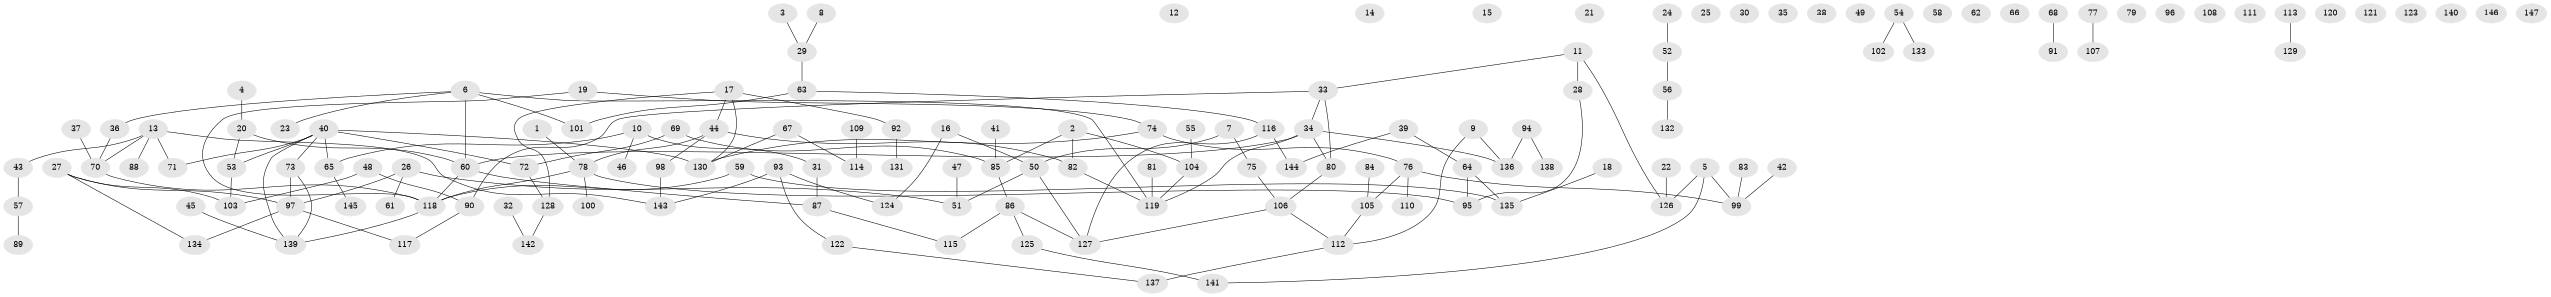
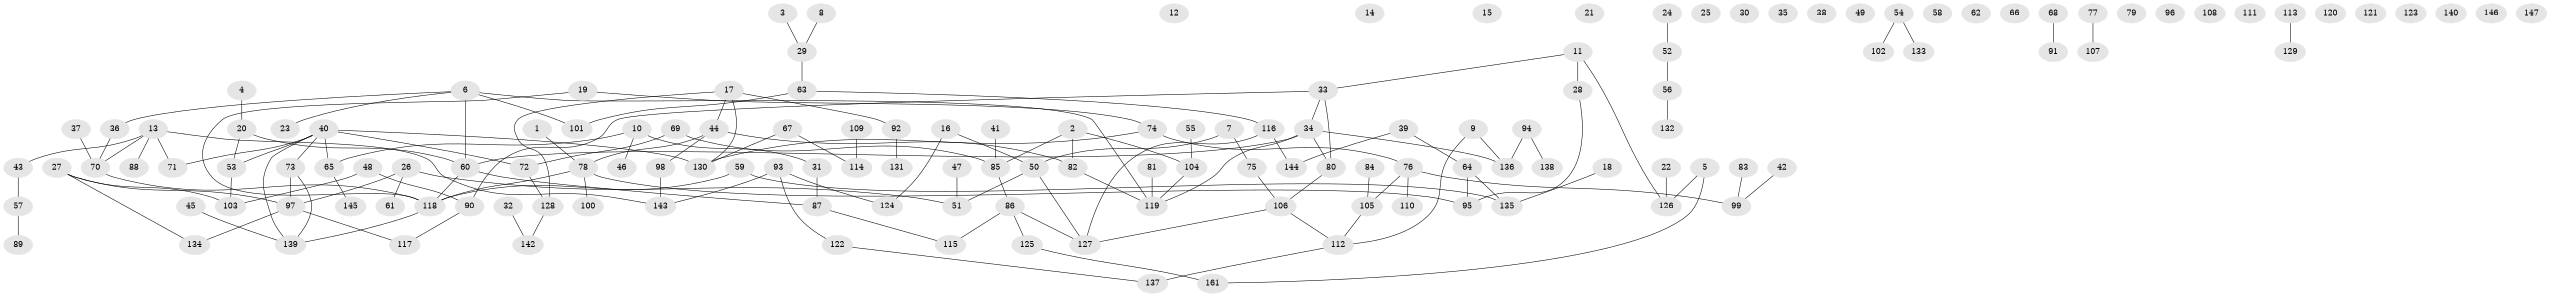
(1721, 187) -> none
(1213, 284) -> (1213, 284)
